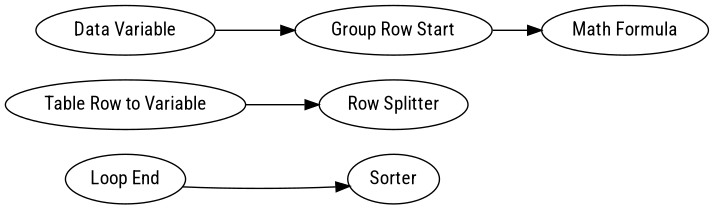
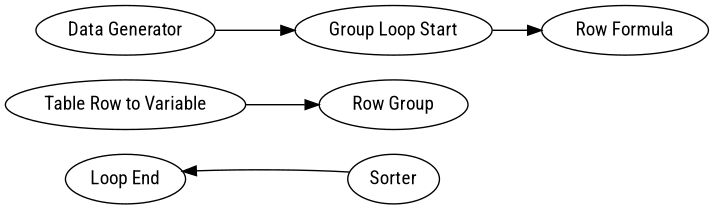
(126, 30) -> (126, 30)
(394, 30) -> (394, 30)
(625, 30) -> (625, 30)
(394, 105) -> (394, 105)
(259, 188) -> (273, 170)
